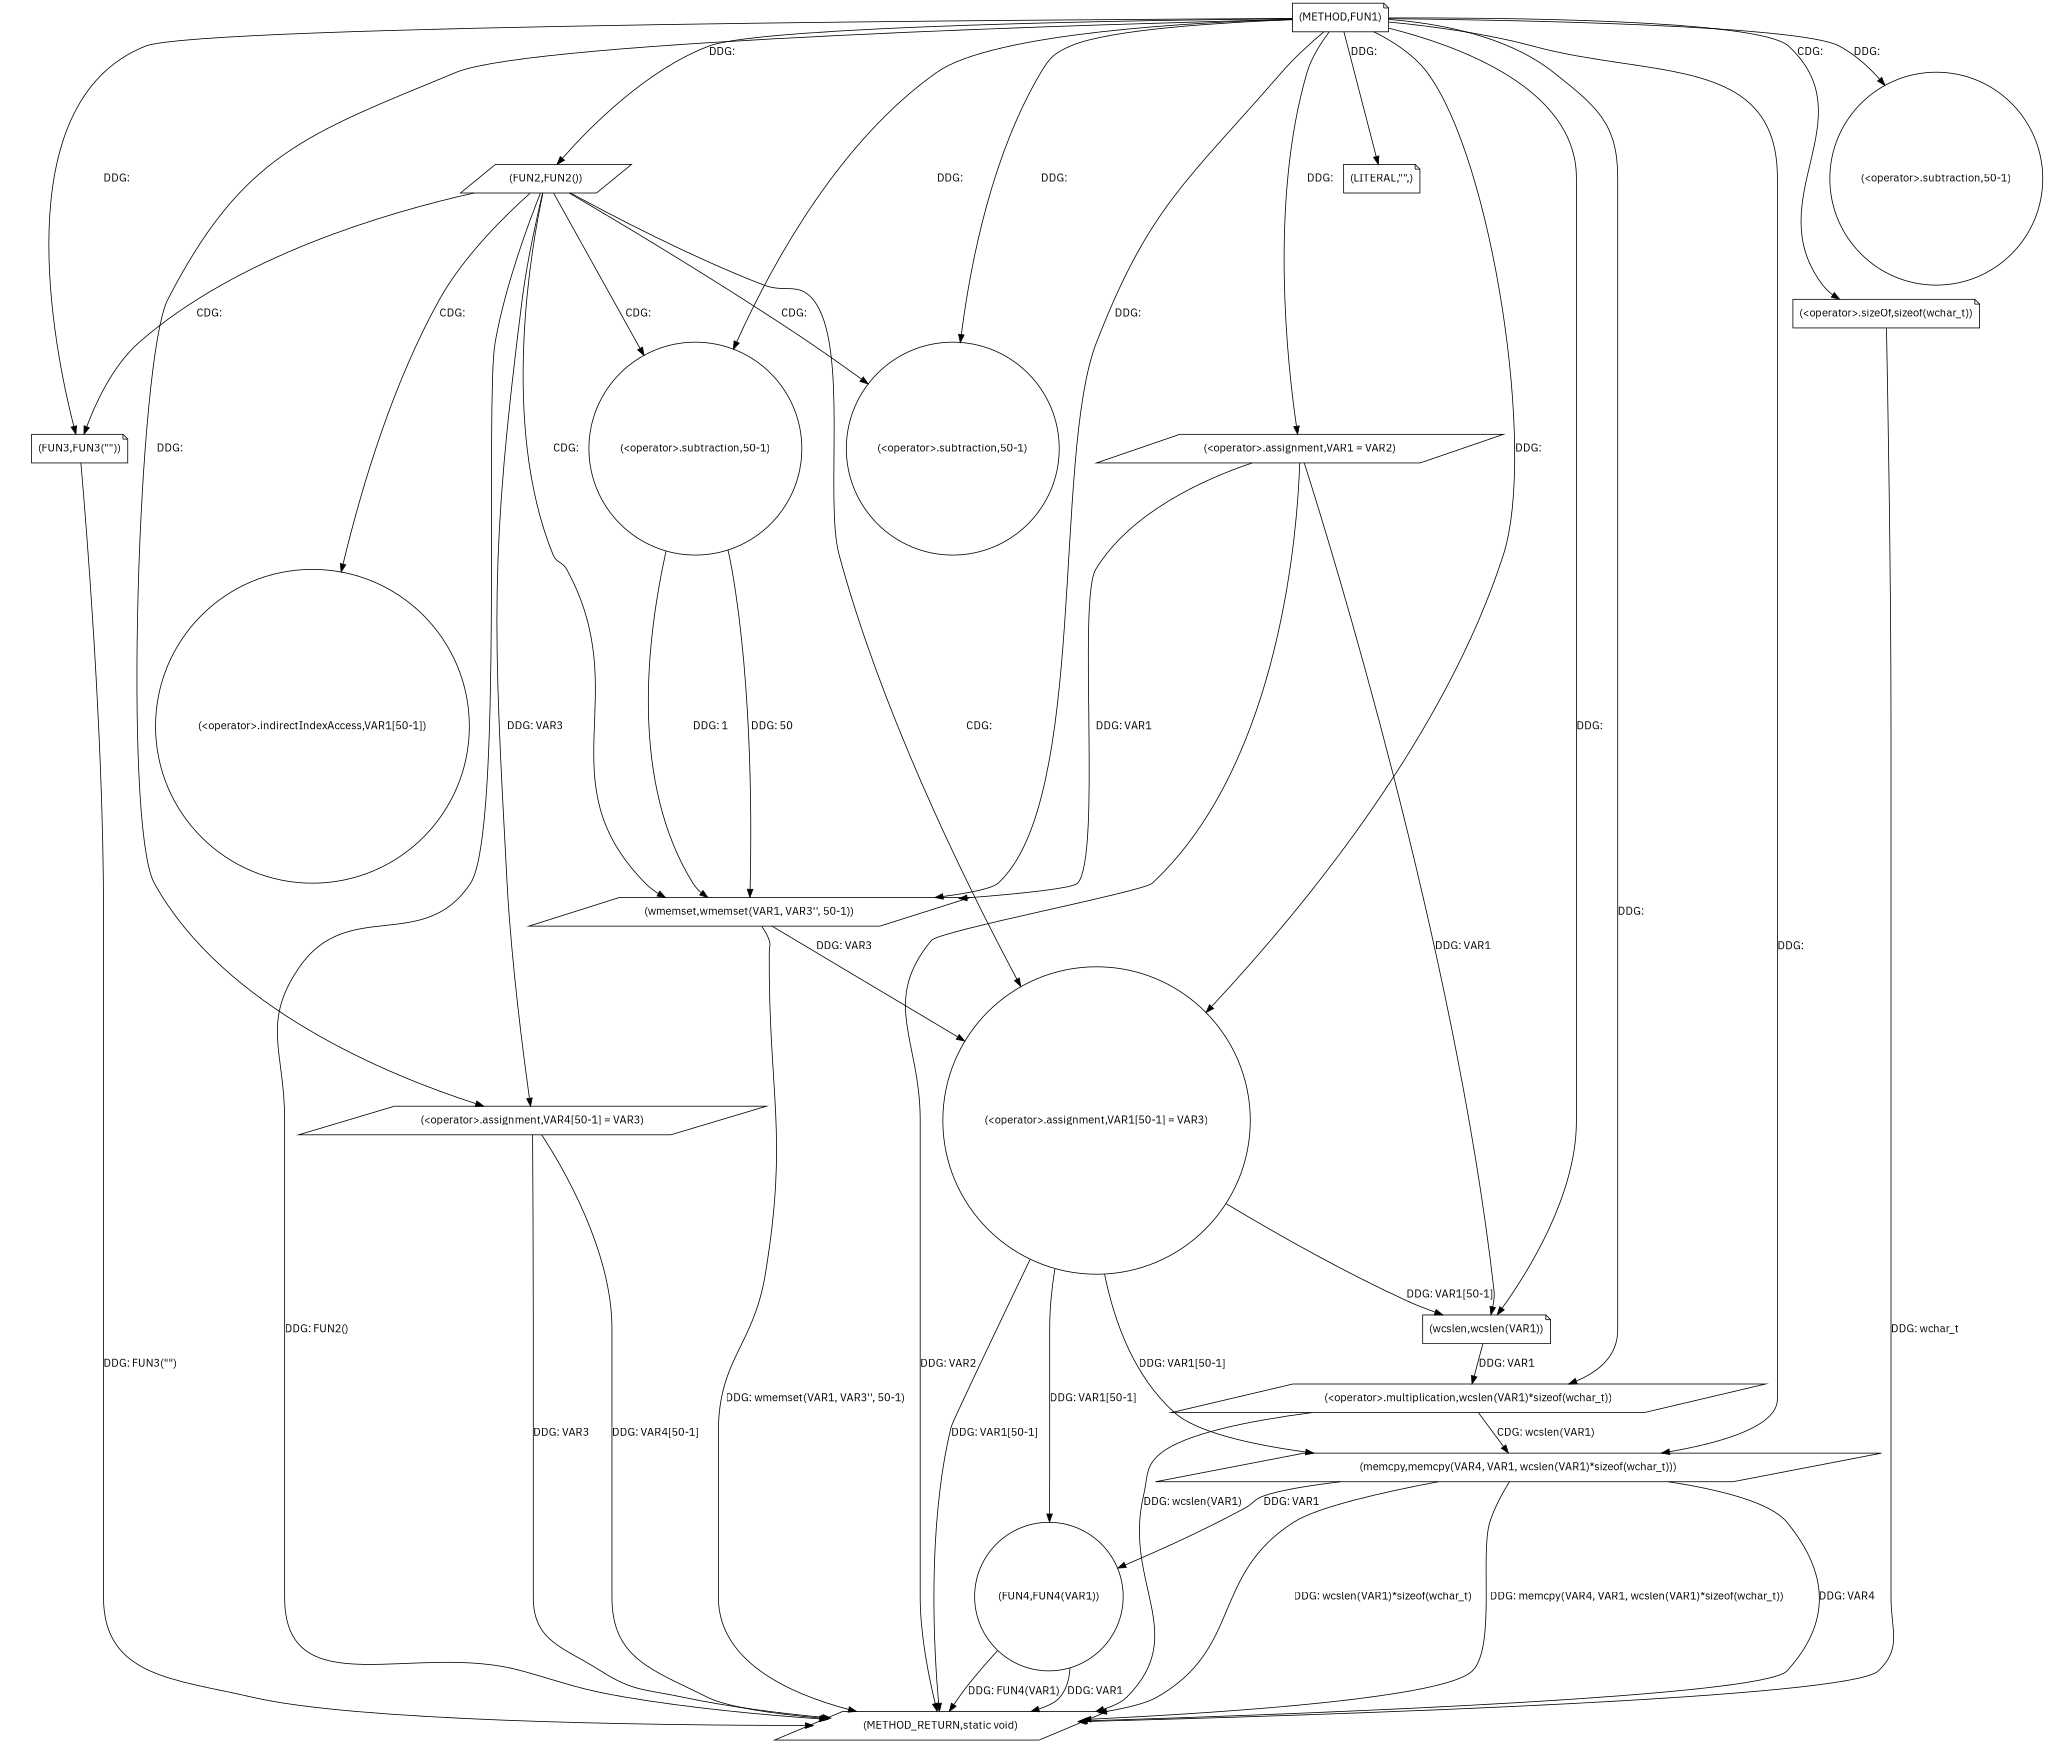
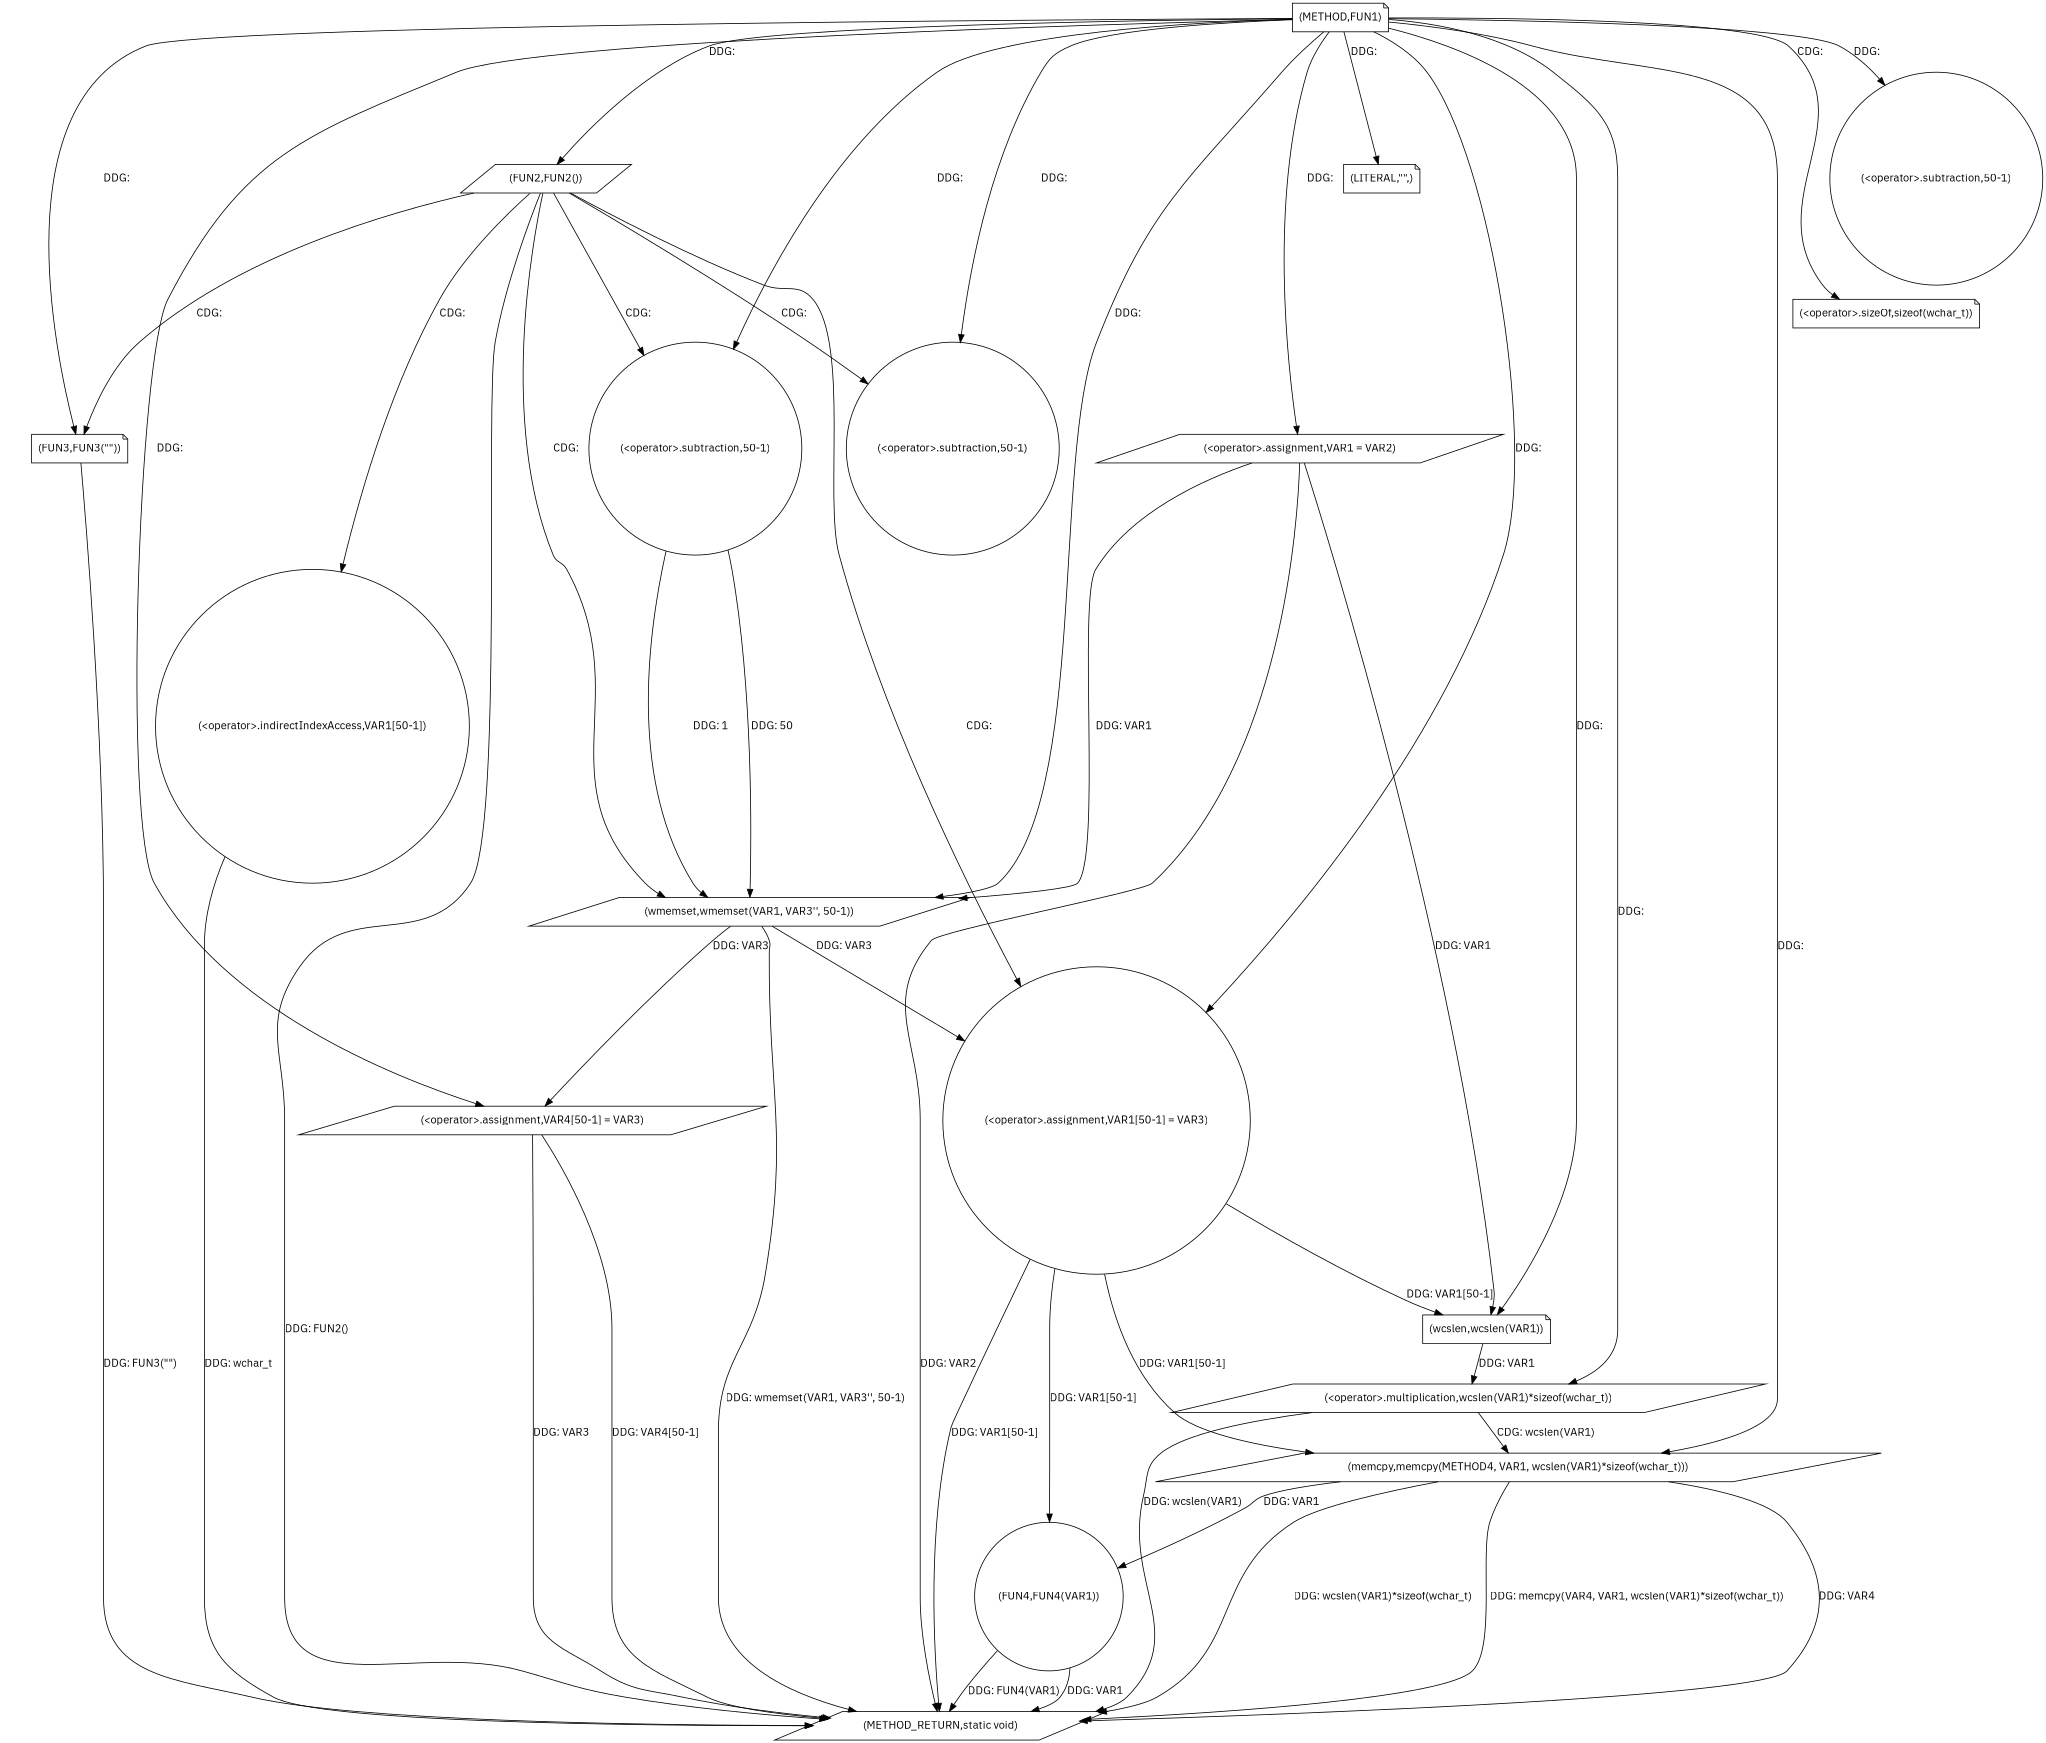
(497, 645) -> (638, 1010)
(1891, 1399) -> (204, 1557)
(1518, 1467) -> (1518, 1467)
